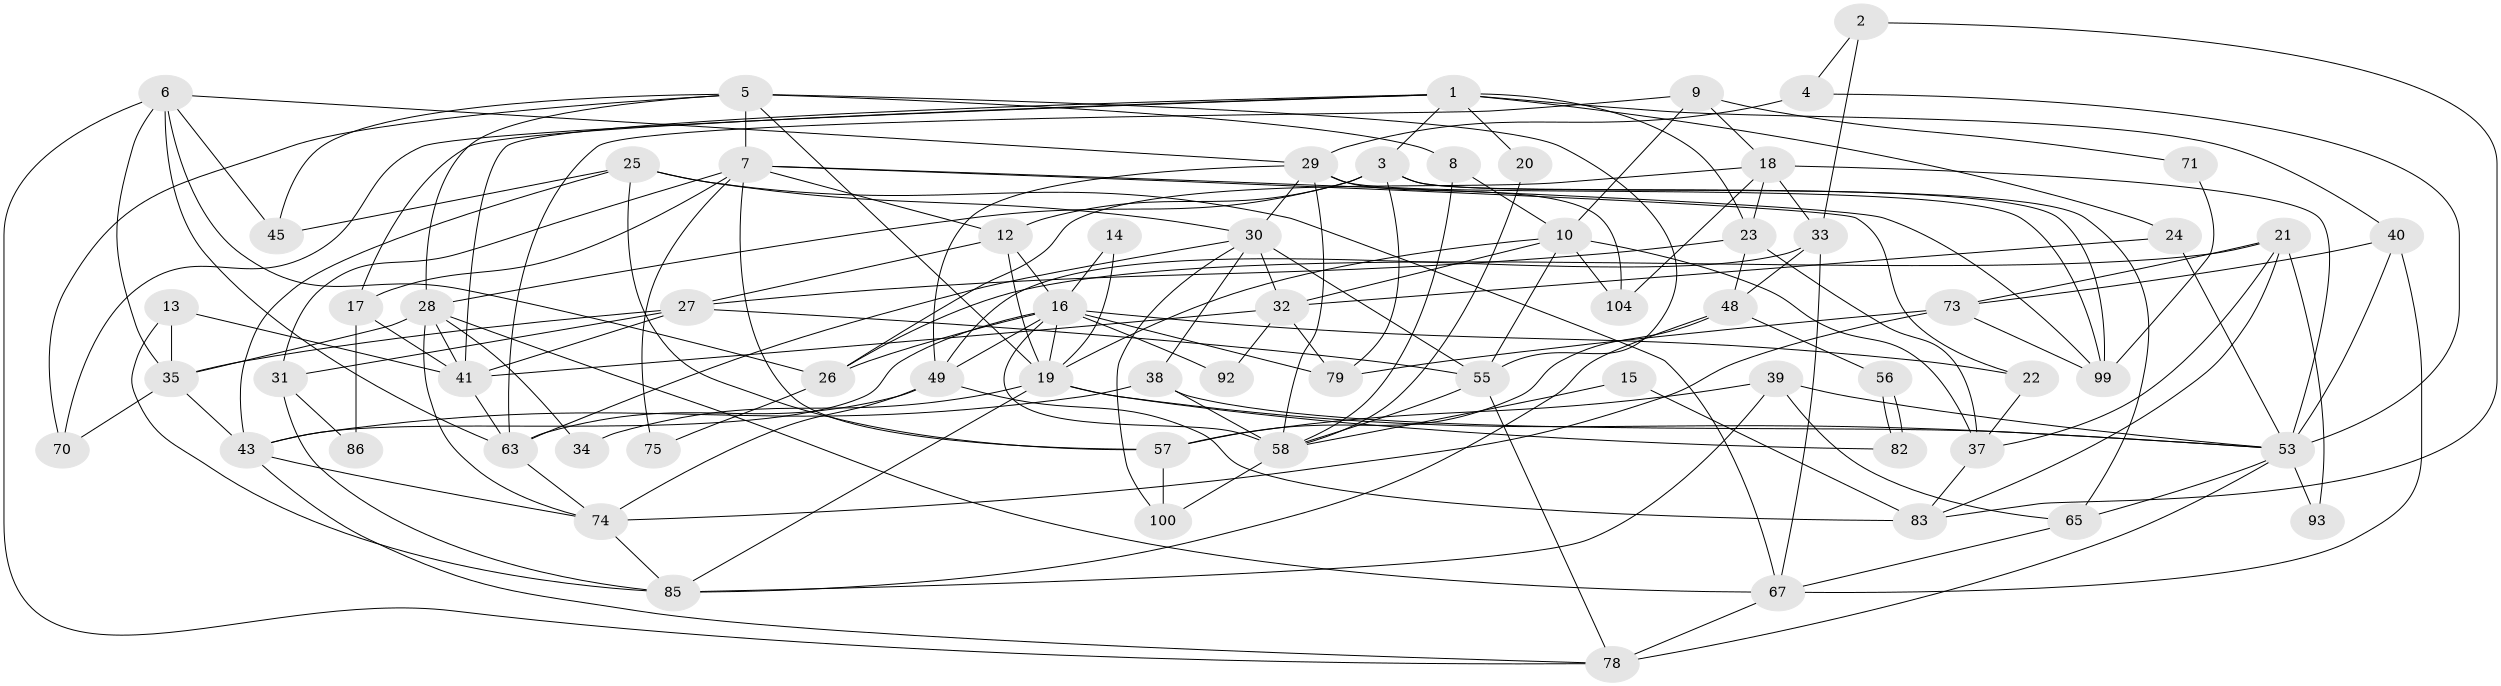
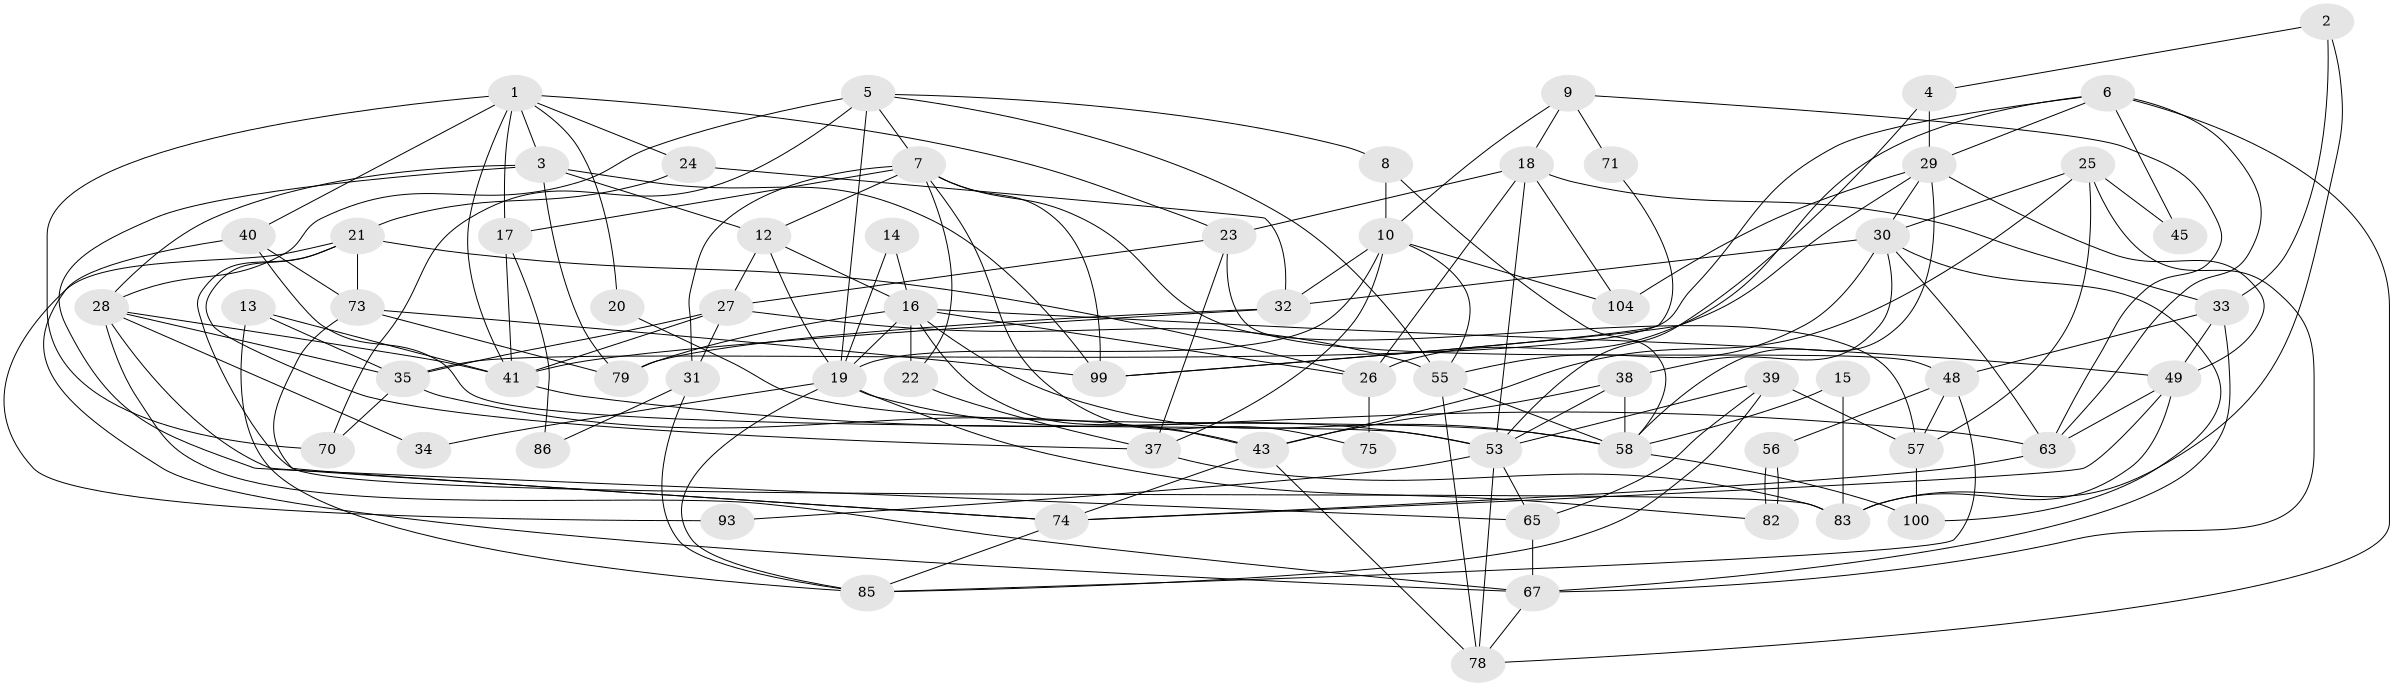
(487, 107) -> none
(2229, 339) -> (538, 200)
(1227, 379) -> none
